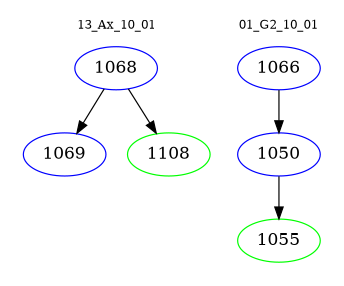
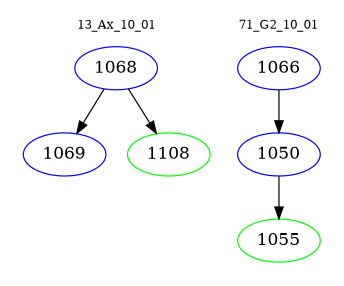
(279, 26) -> (279, 26)
